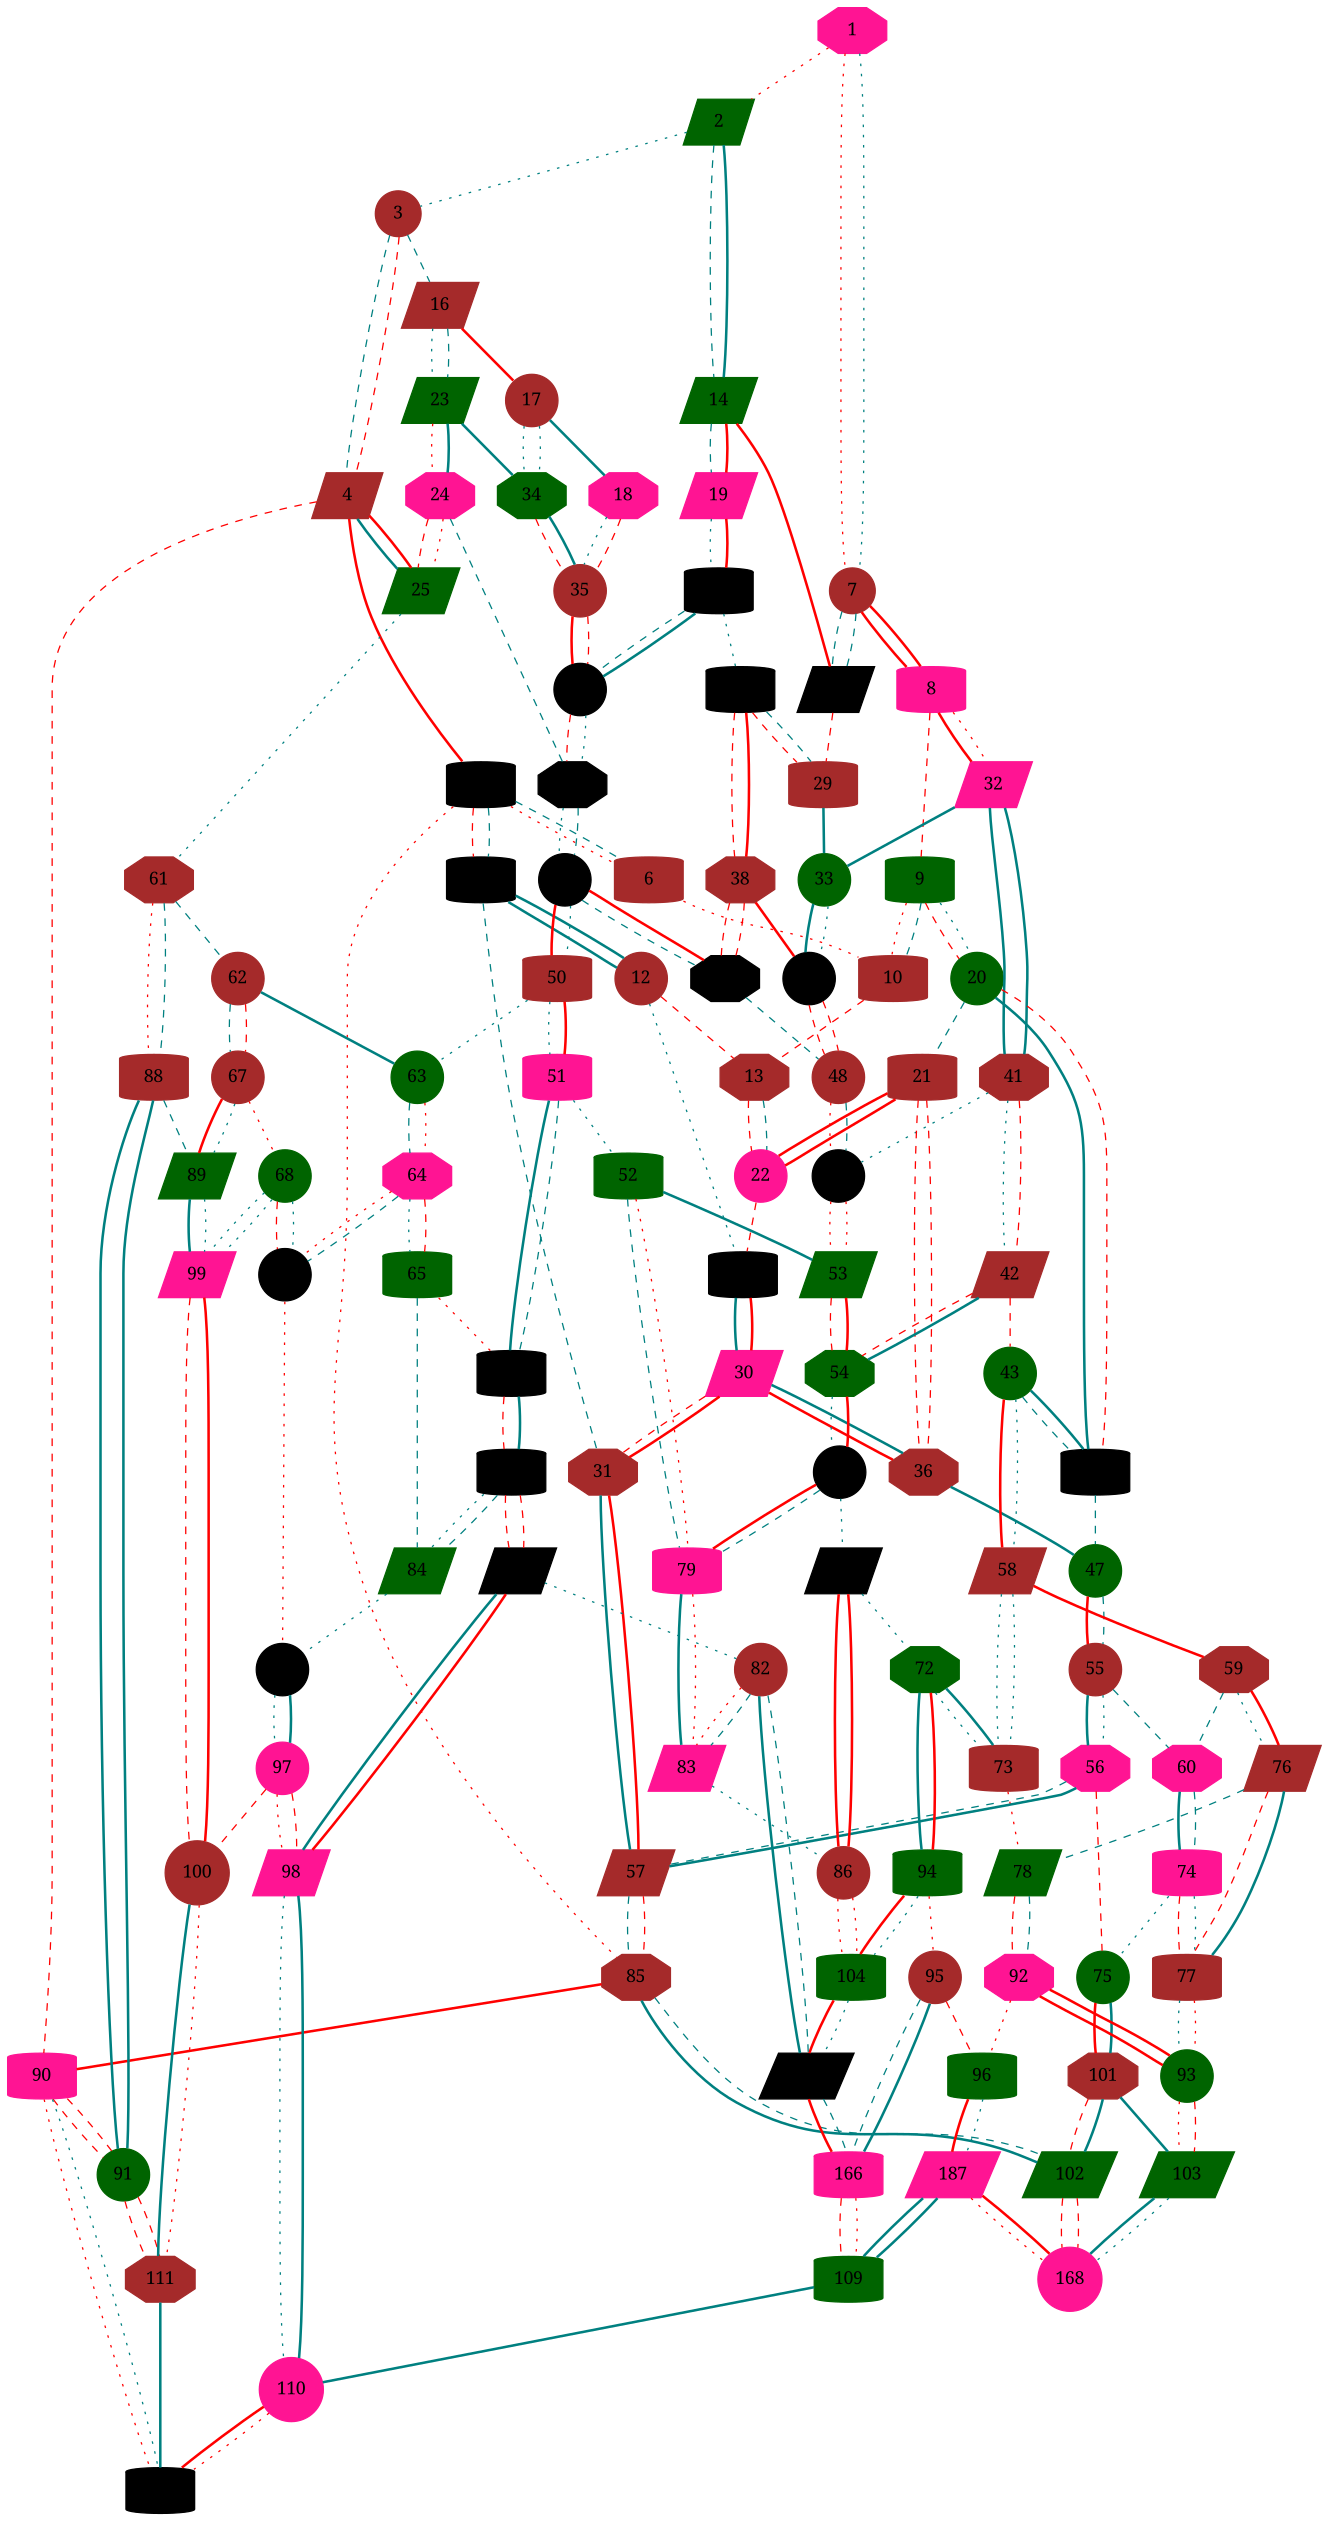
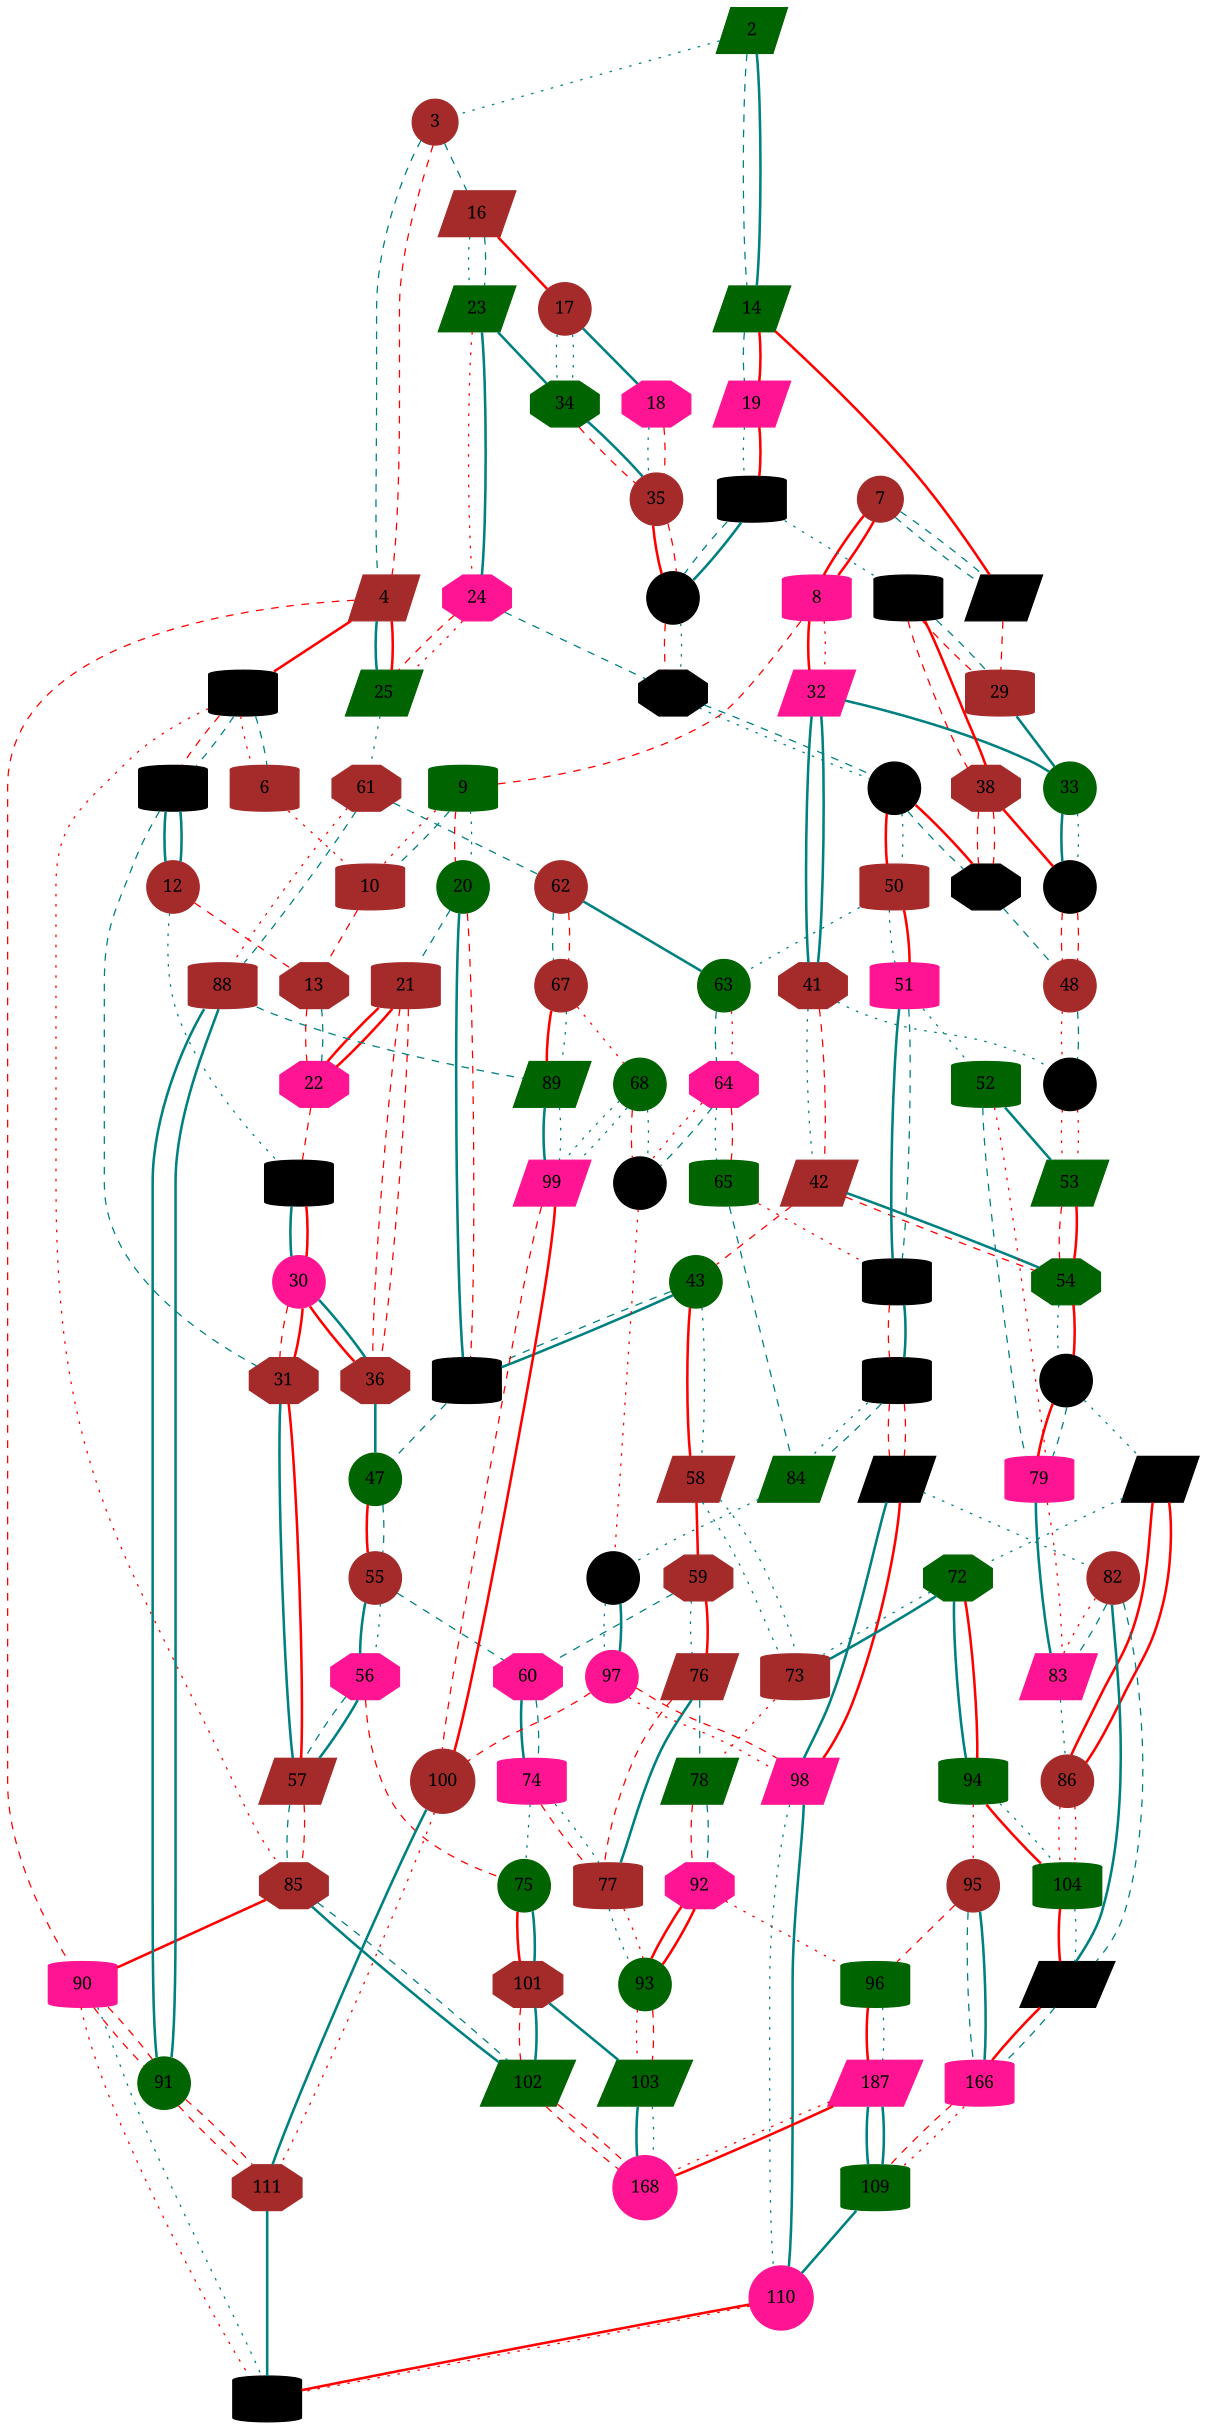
(852, 31) -> none
(761, 1176) -> (314, 1084)
(744, 1373) -> (299, 1282)
